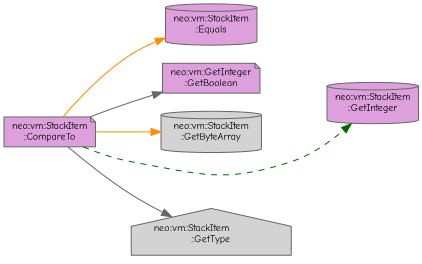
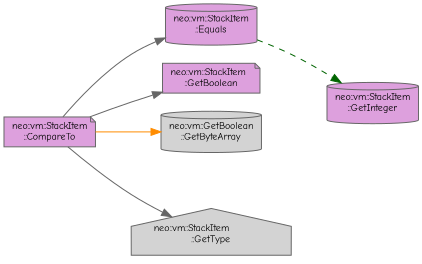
(105, 74) -> (105, 74)
(211, 78) -> (211, 78)
(211, 132) -> (211, 132)
(217, 175) -> (296, 57)
